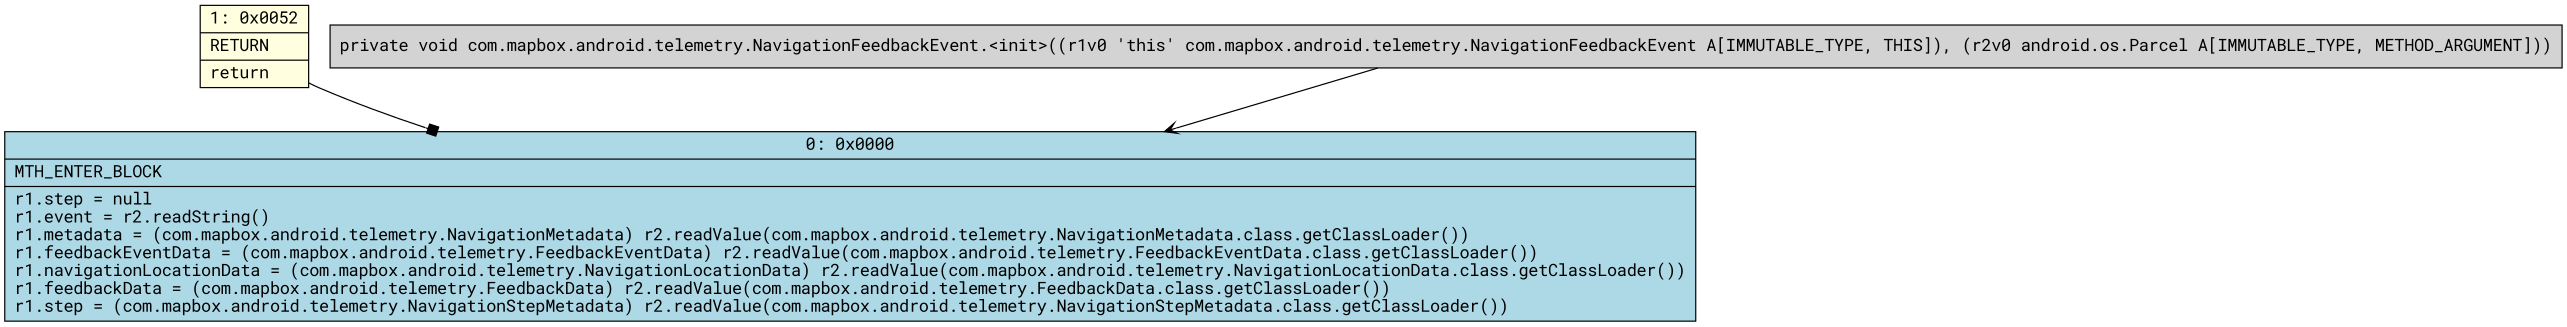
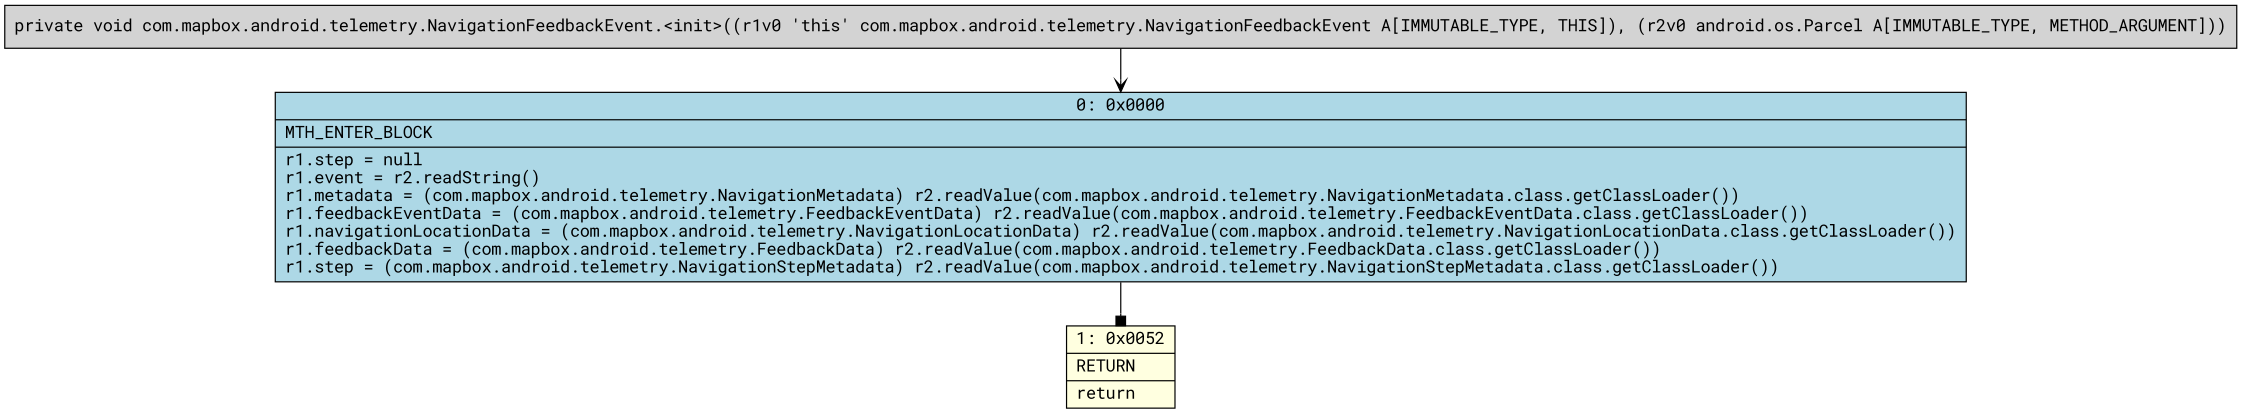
(367, 107) -> (1121, 298)
